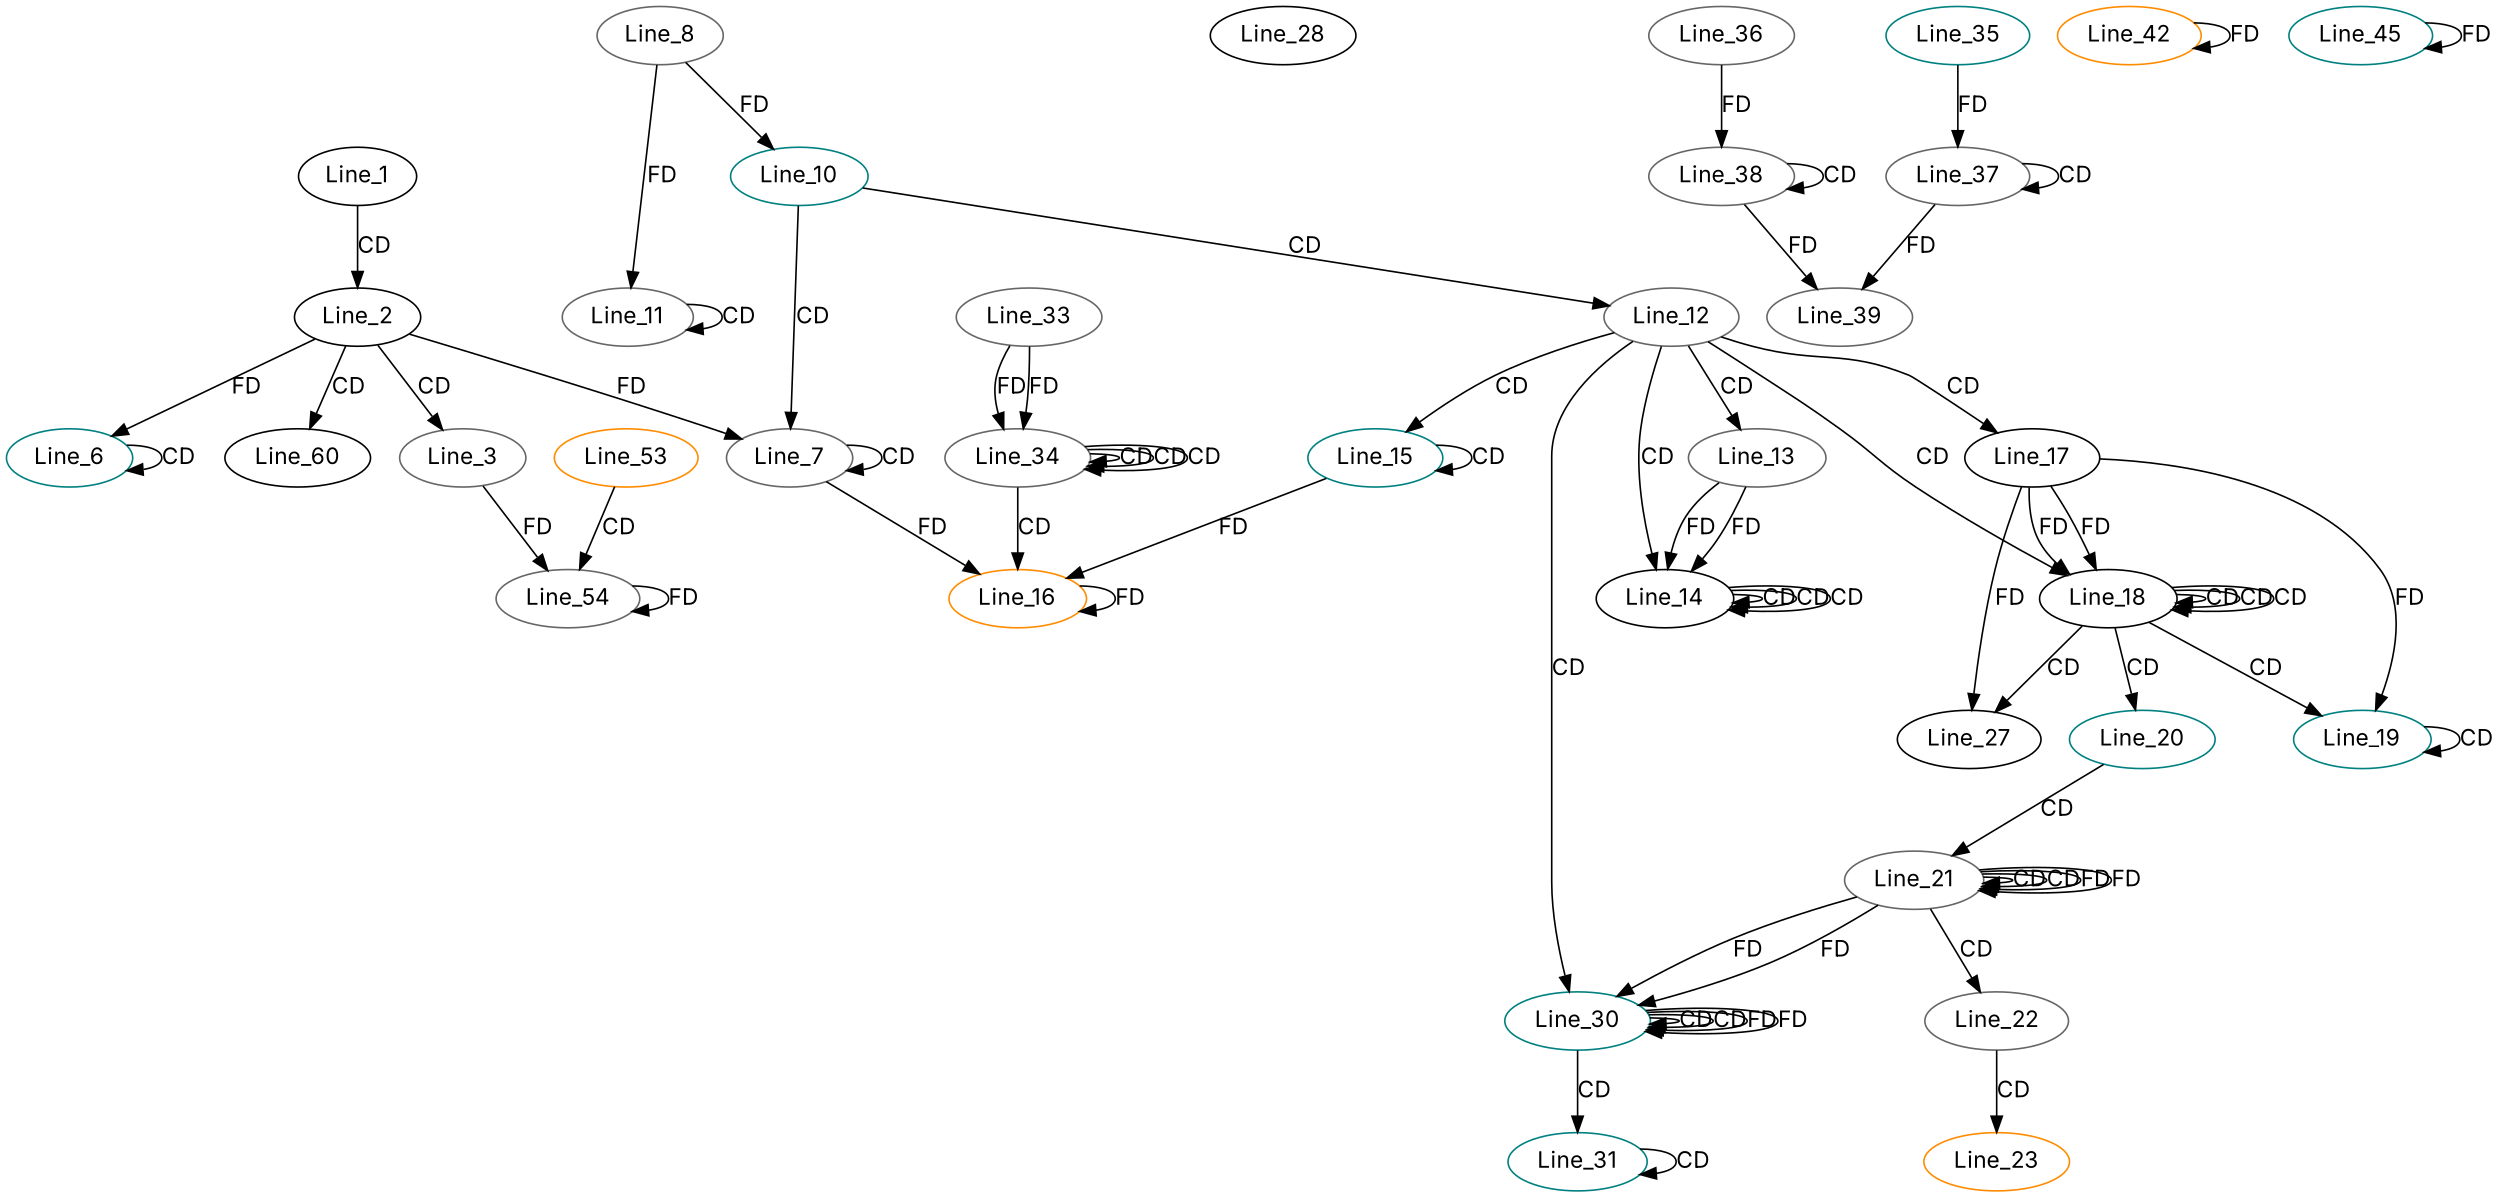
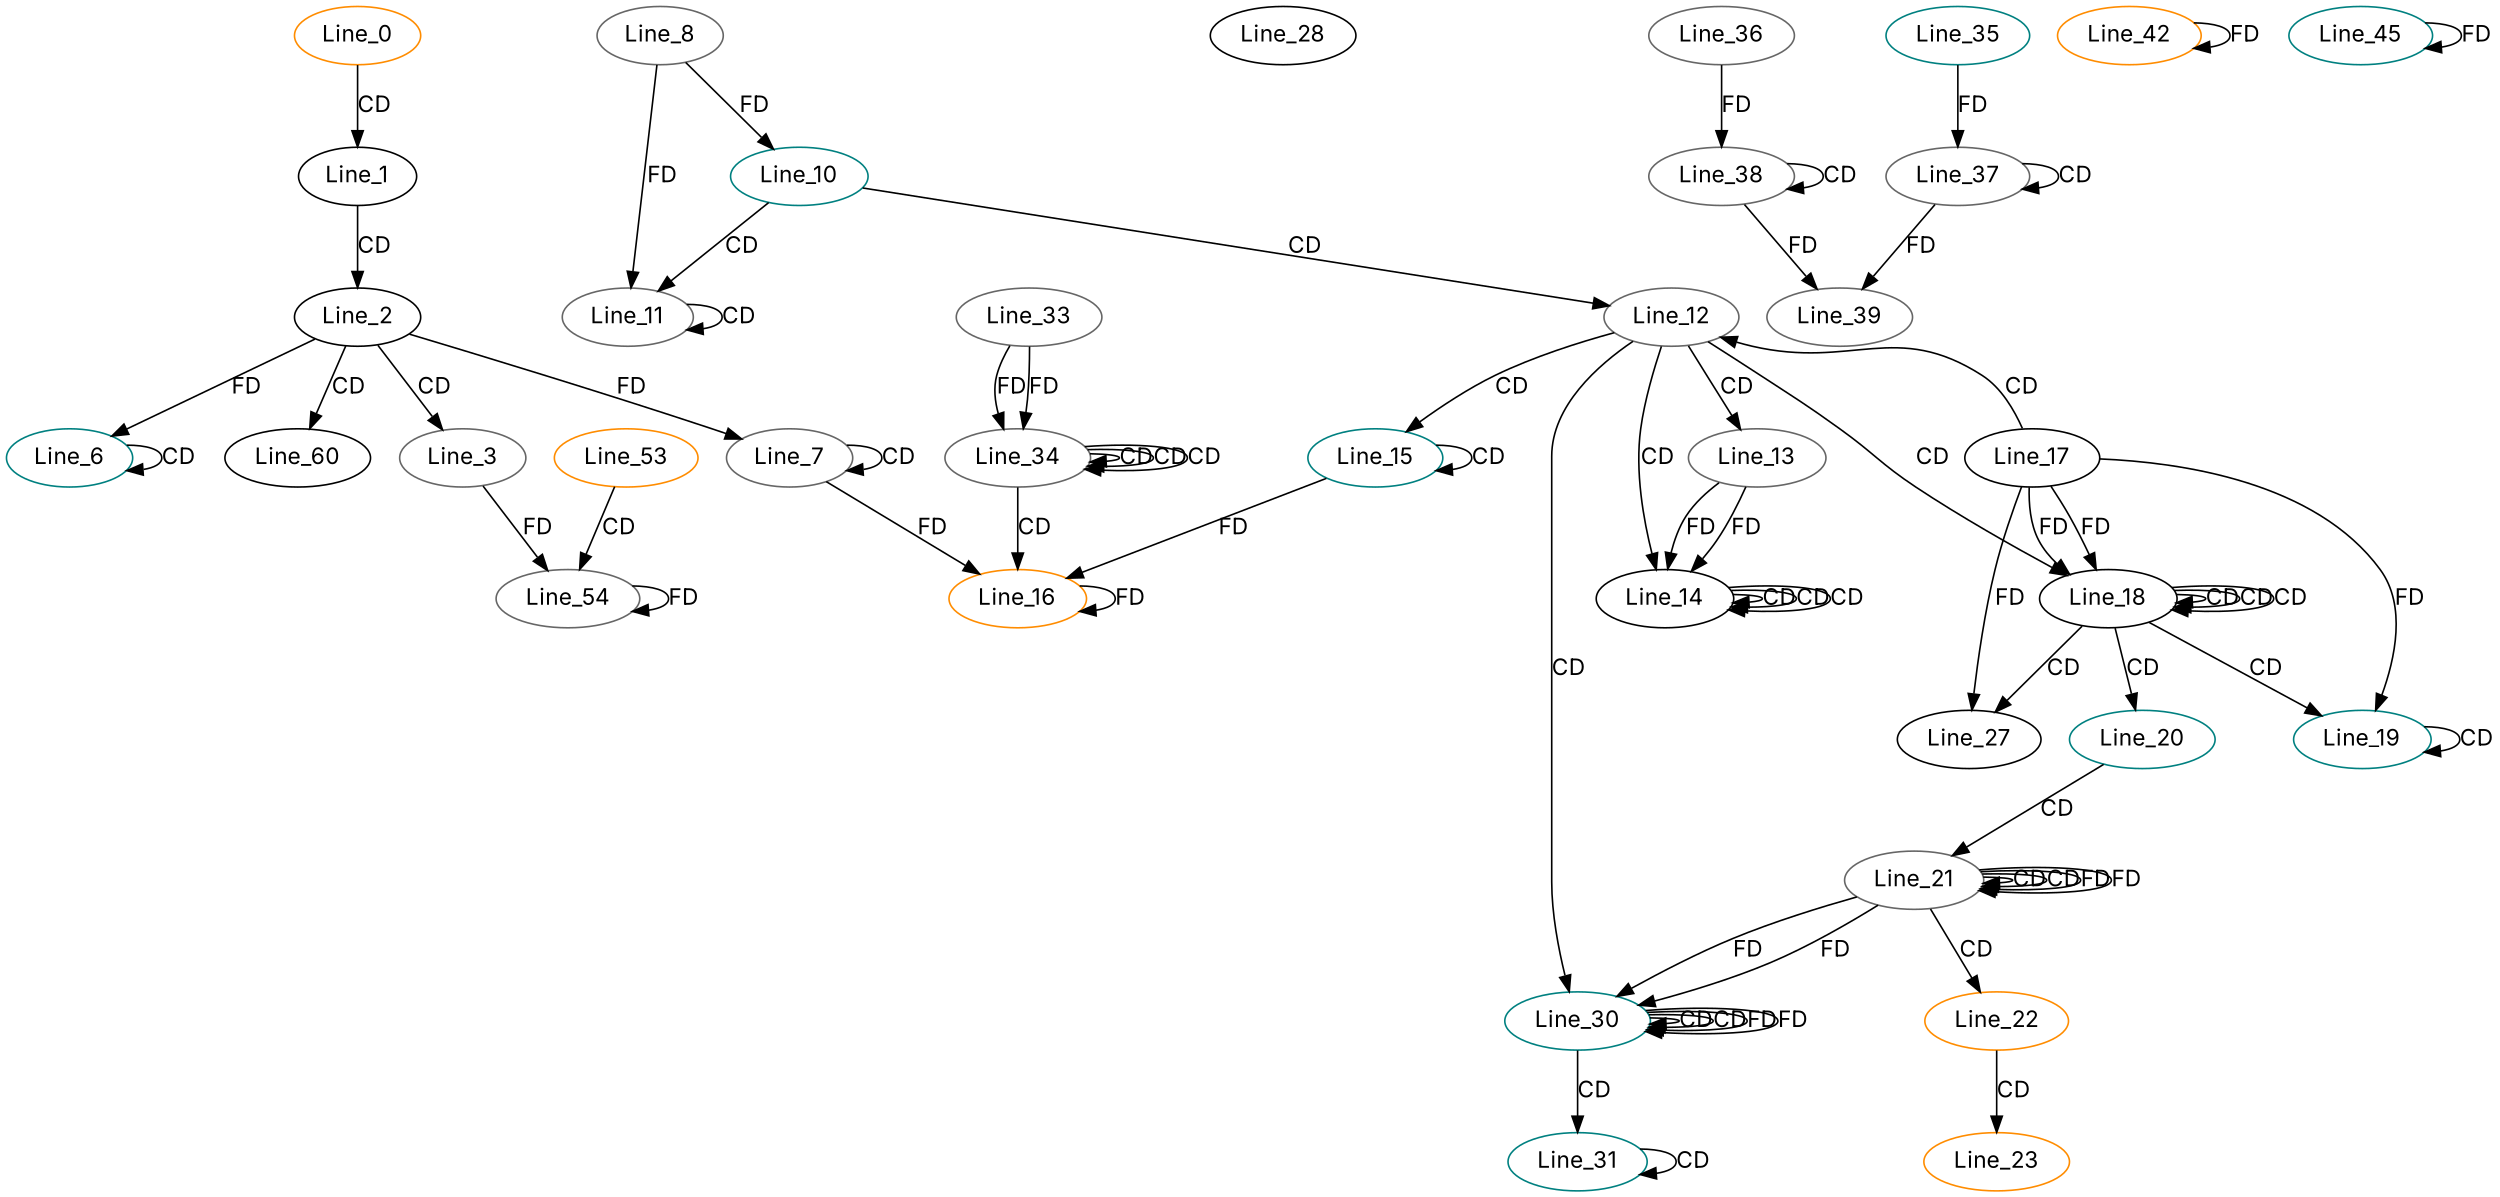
none -> (358, 36)
(795, 309) -> (720, 242)
(1859, 361) -> (1895, 348)
(1997, 1021) -> (1997, 1021)
